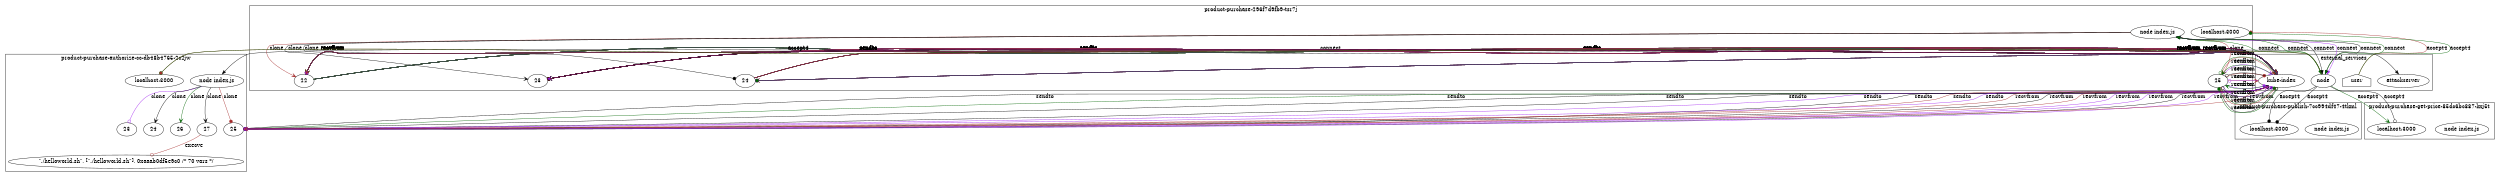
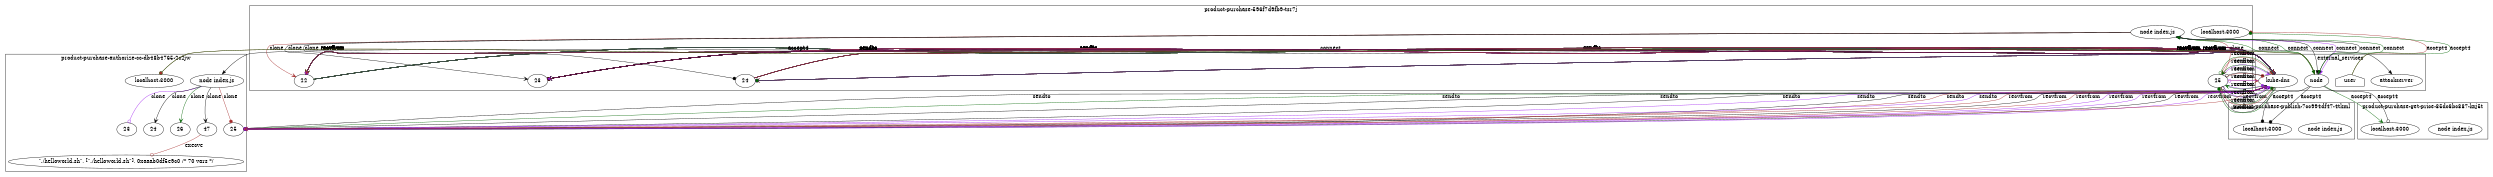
(1251, 10) -> (1251, 10)
(2281, 81) -> (2278, 81)
(207, 129) -> (207, 129)
